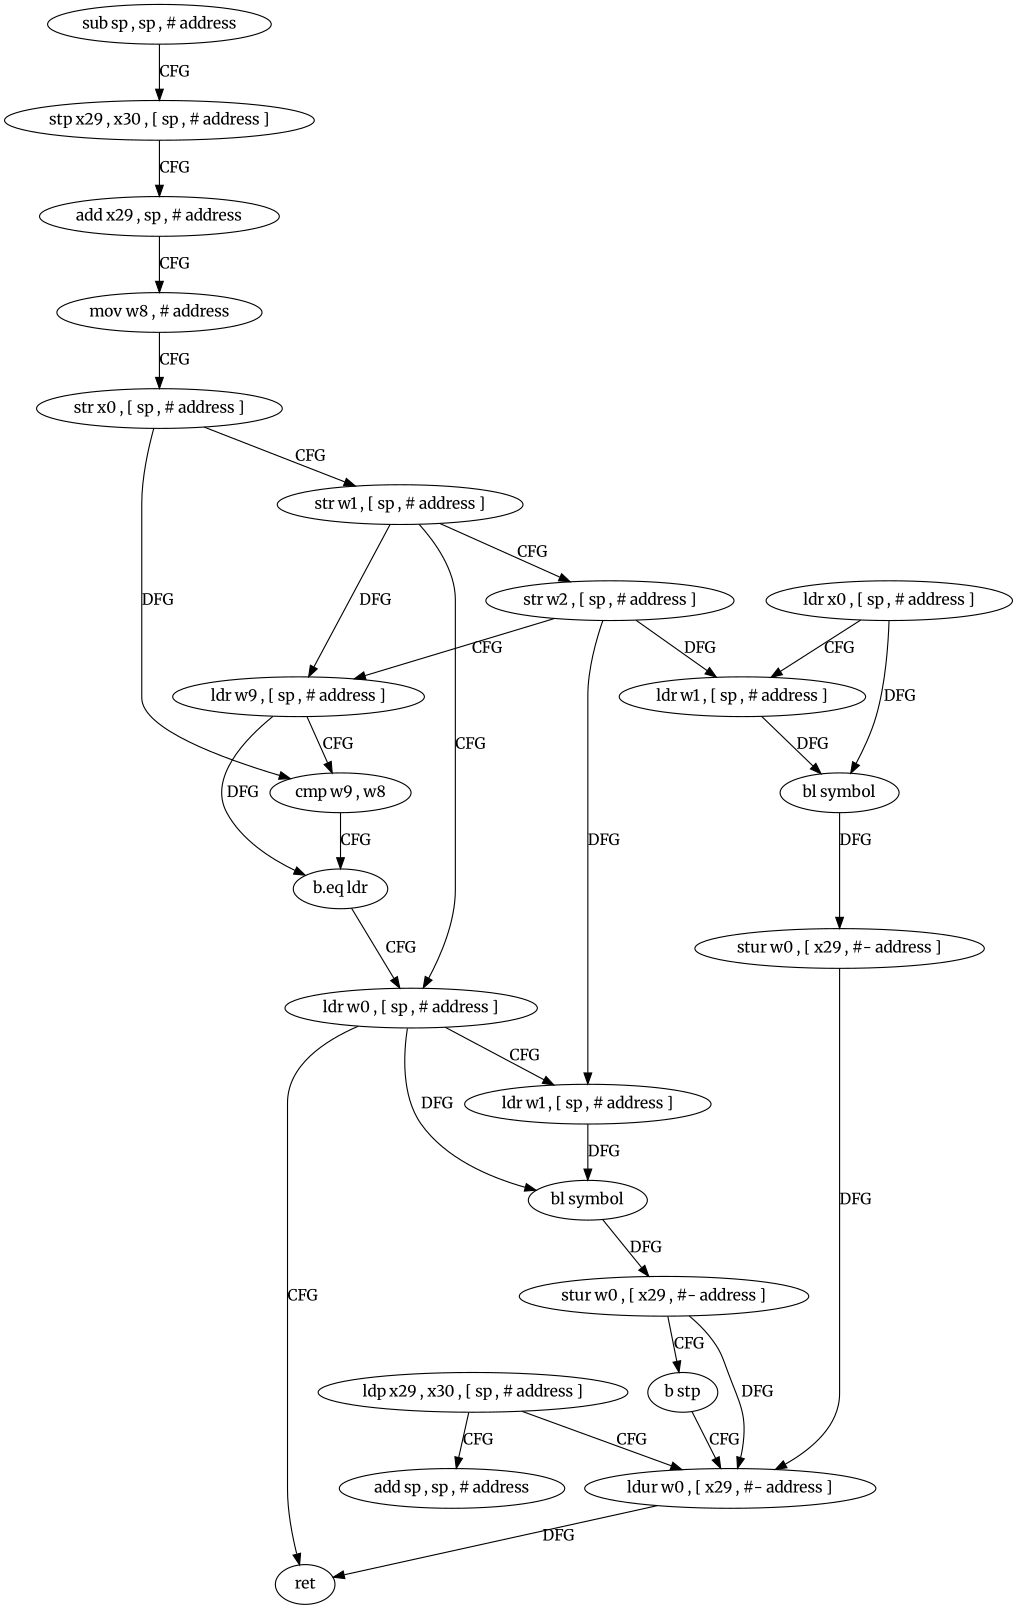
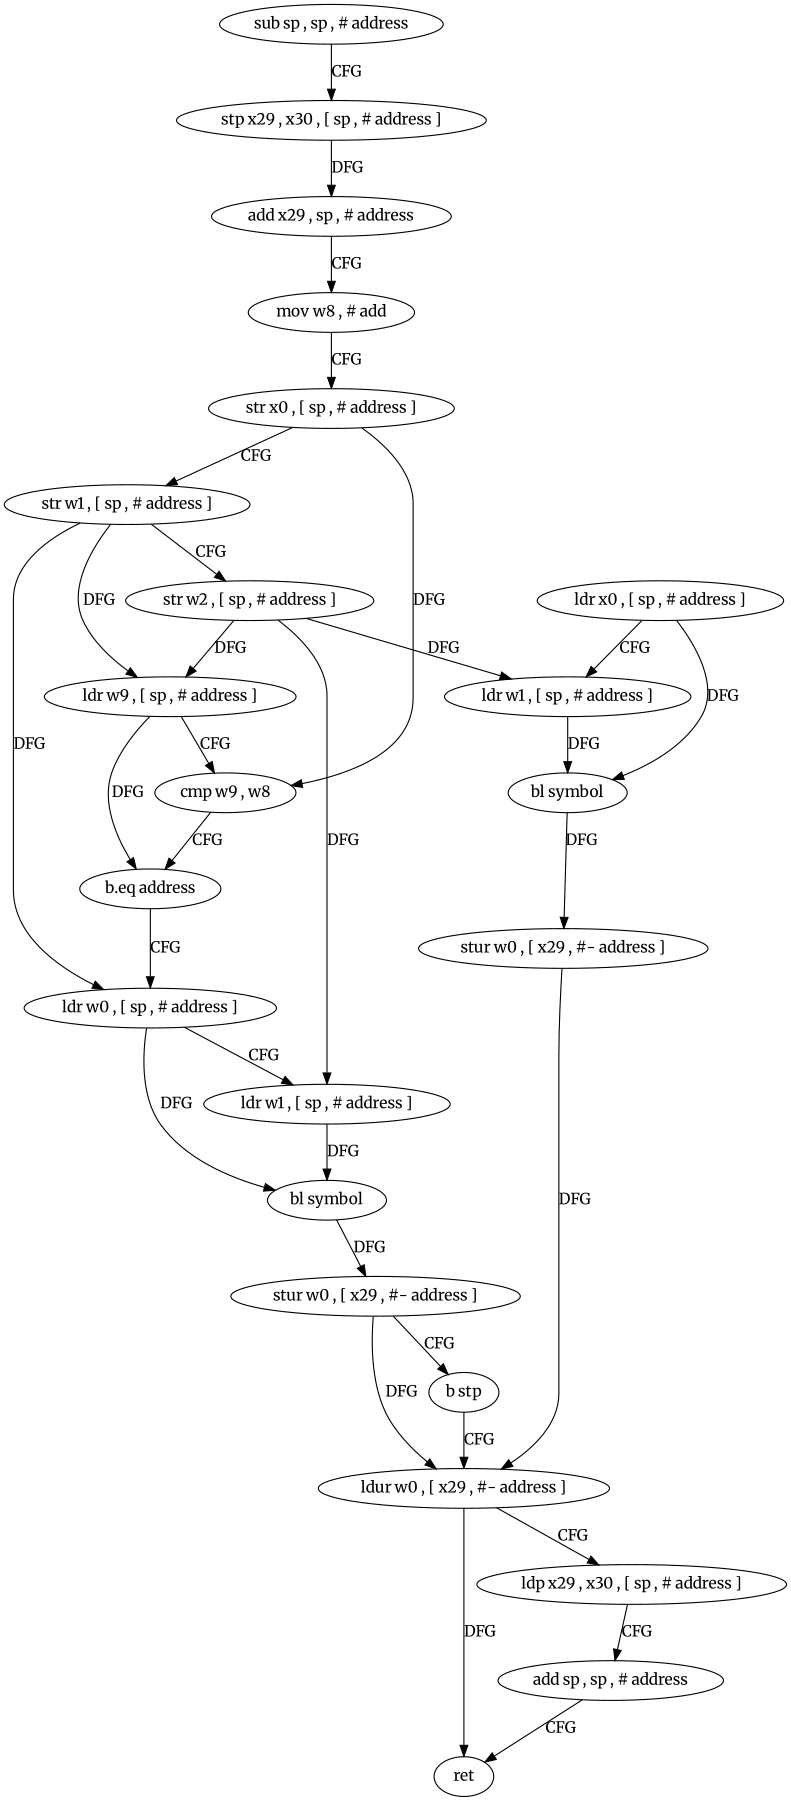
(175, 168) -> (348, 168)
(159, 312) -> (331, 312)
(487, 649) -> (231, 649)
(471, 745) -> (30, 745)
(341, 889) -> (150, 889)
(288, 1274) -> (538, 1728)
(597, 1439) -> (543, 1534)
